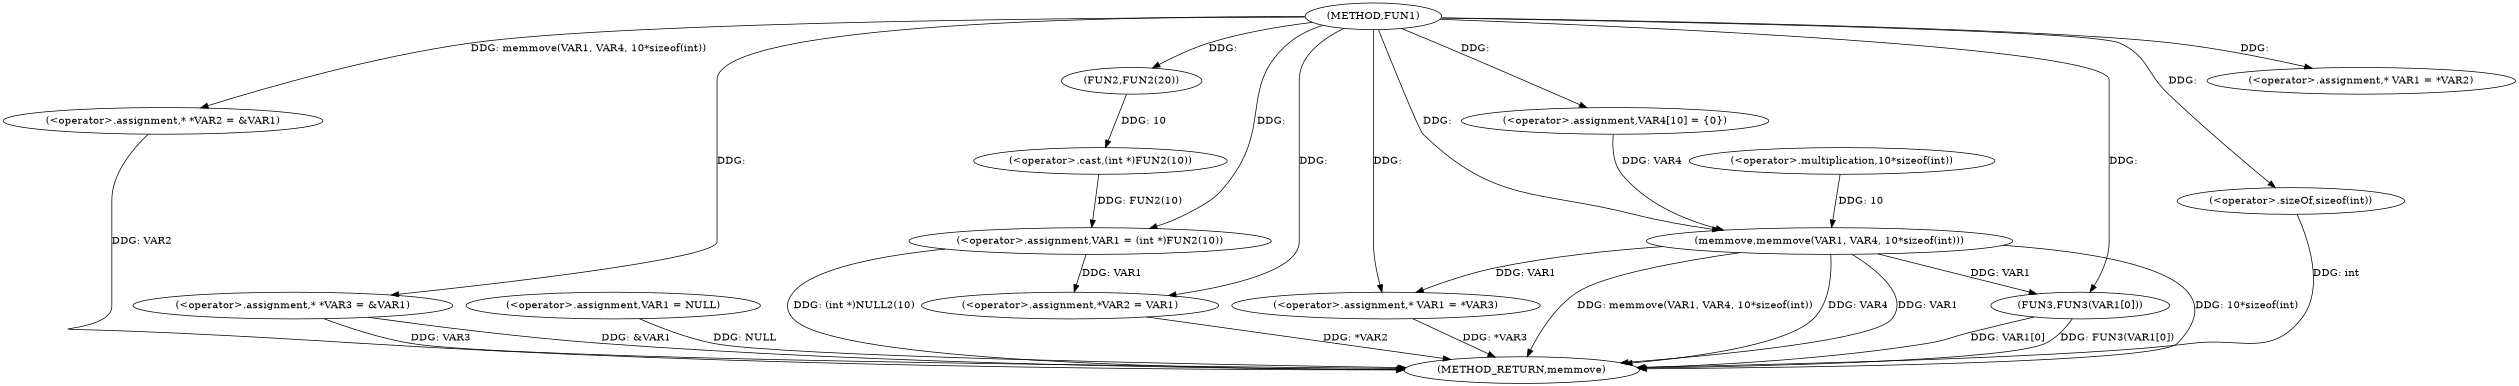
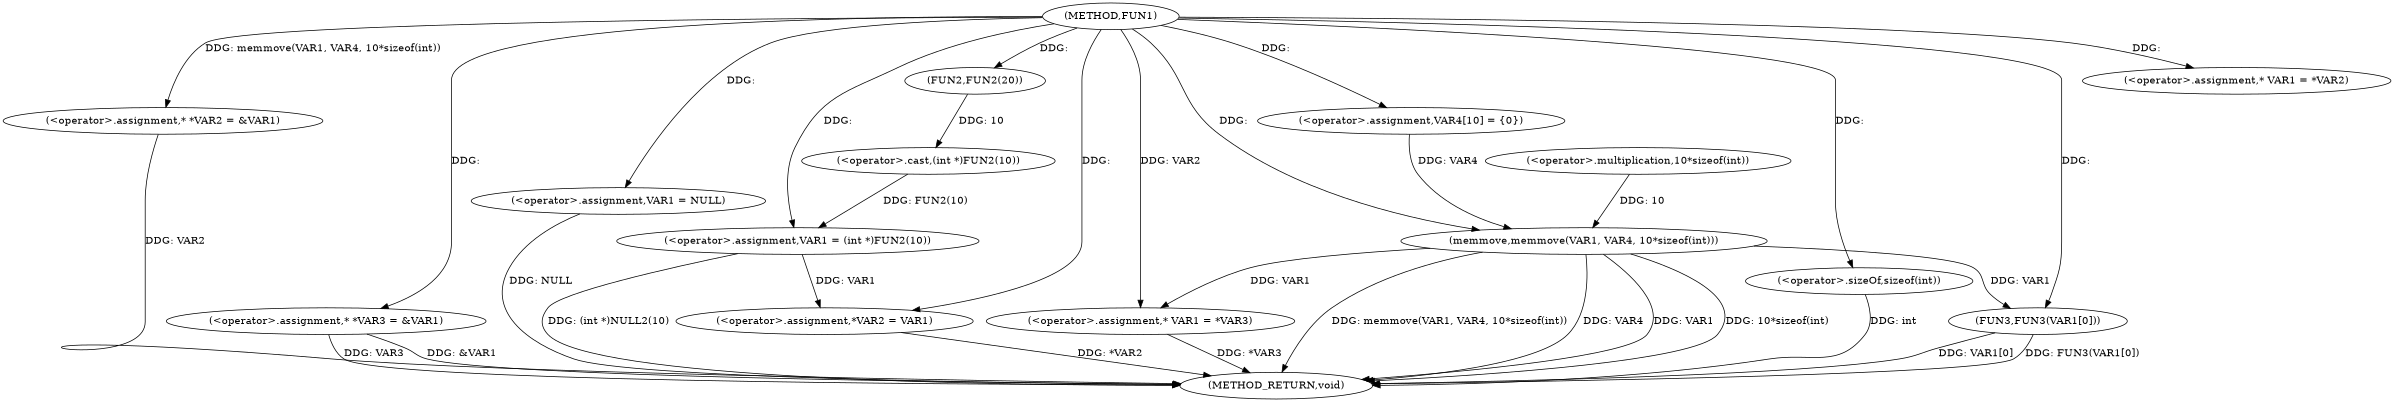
none -> (806, 34)
(1389, 161) -> (1171, 161)
(1522, 370) -> (1276, 386)
